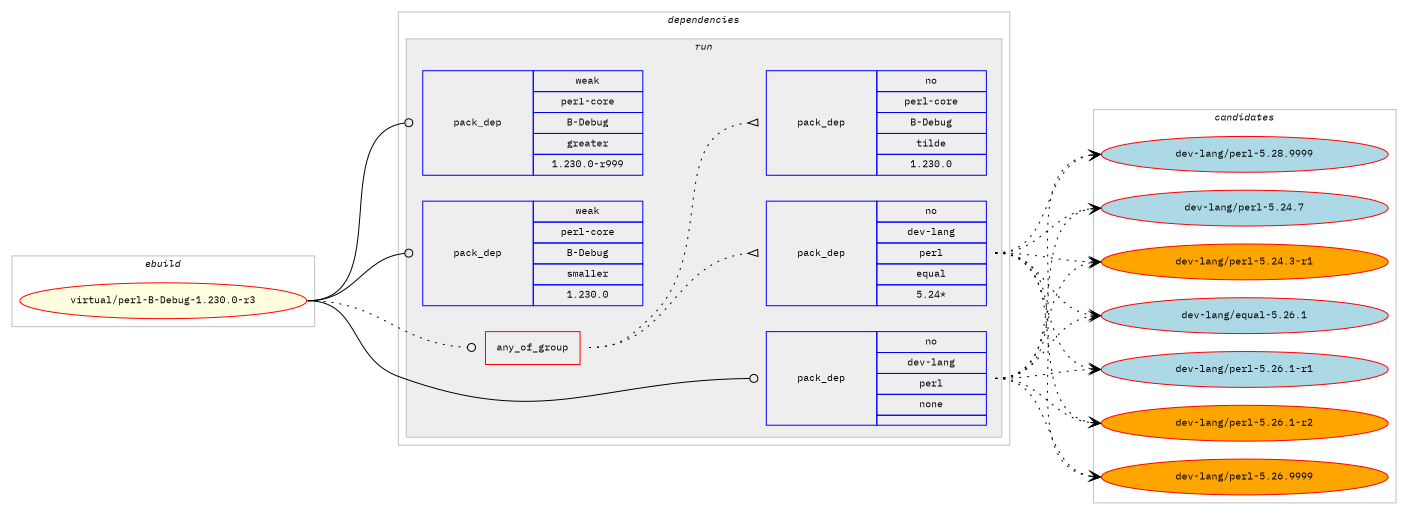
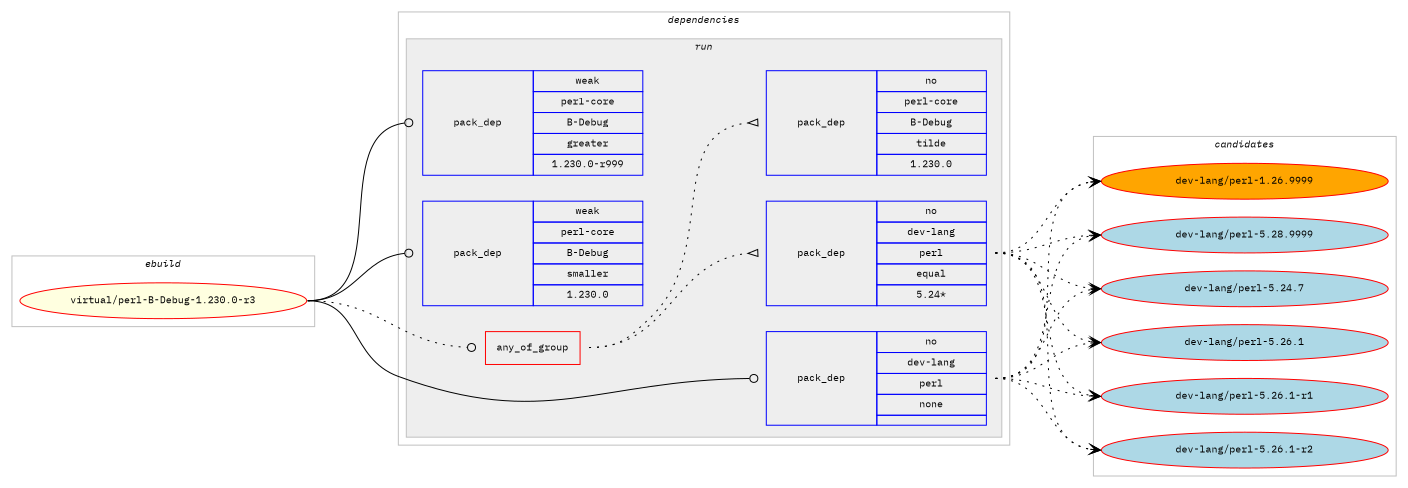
(1245, 262) -> none
(1245, 316) -> (1245, 343)
(1245, 423) -> (1245, 450)
(1245, 477) -> (1245, 181)
